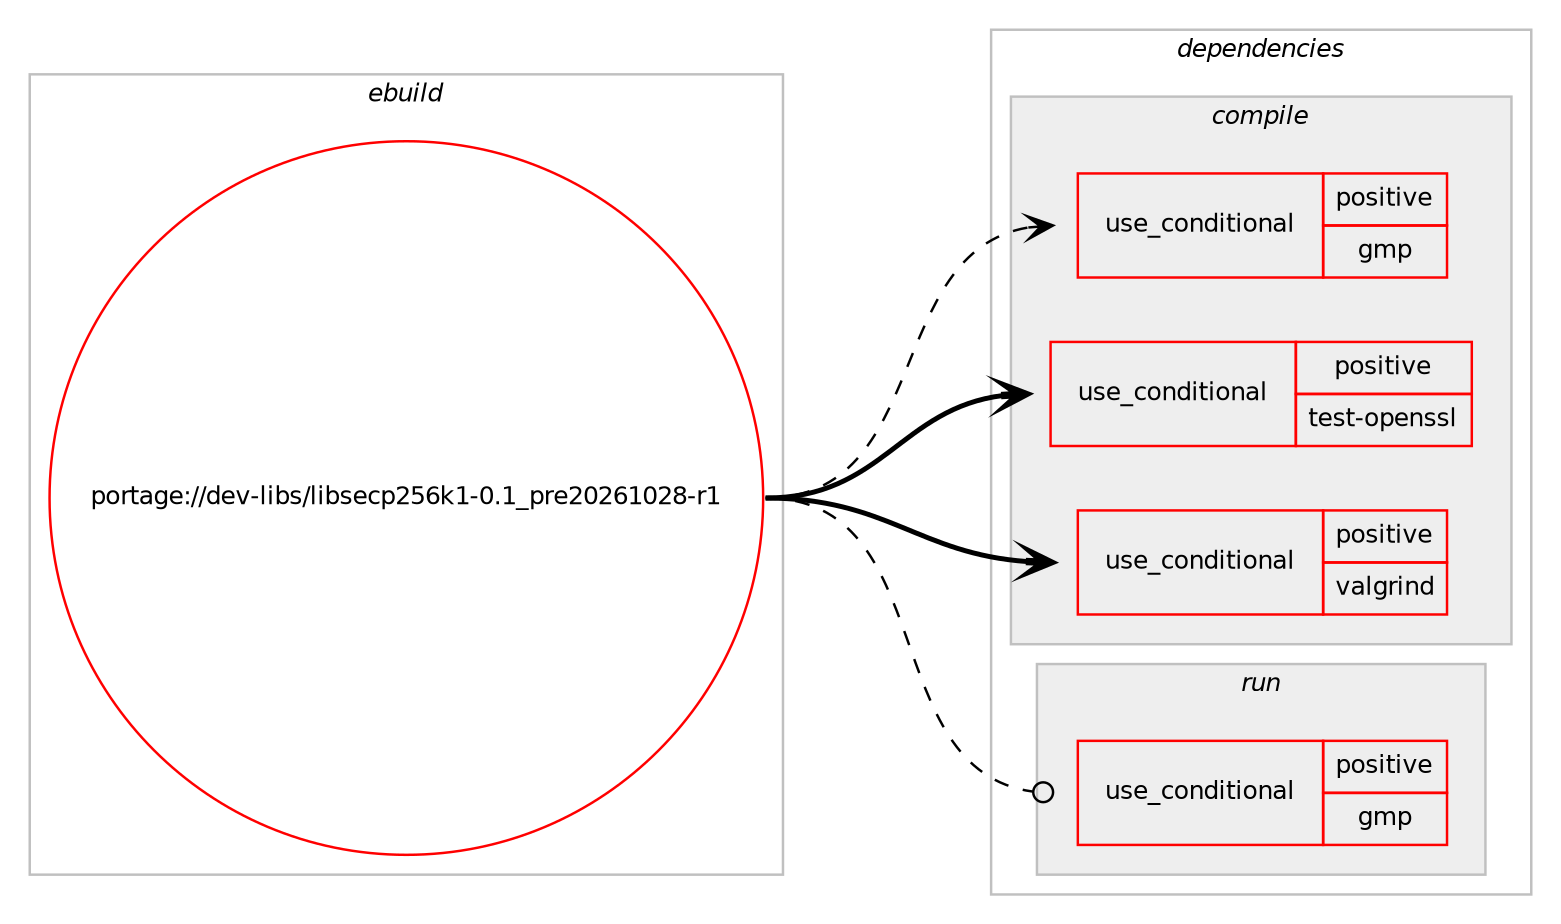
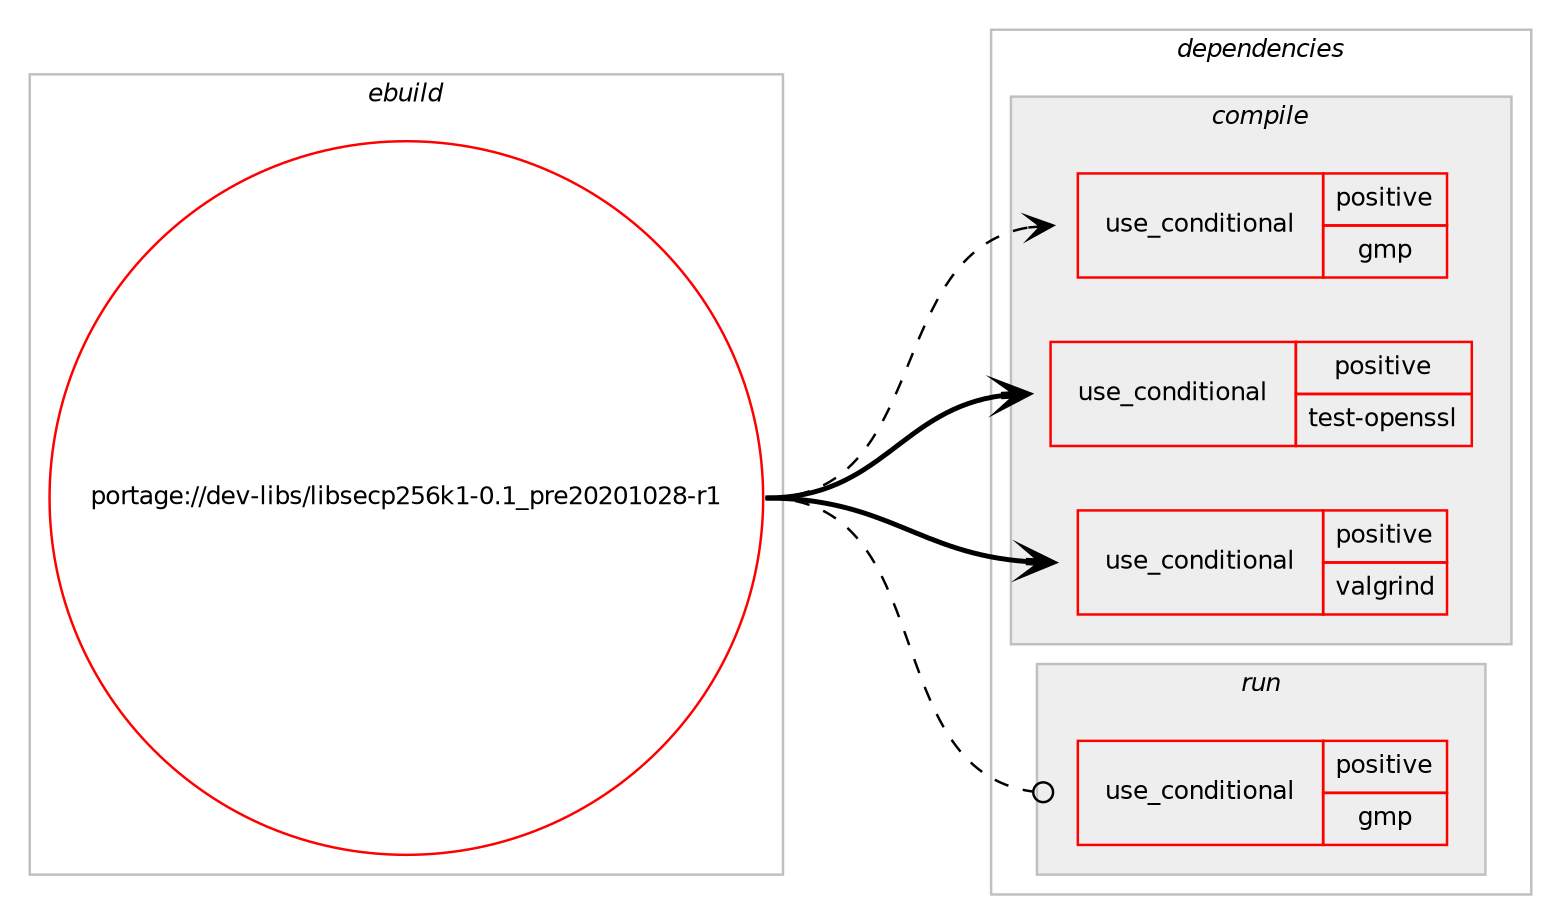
(406, 498) -> (406, 498)
